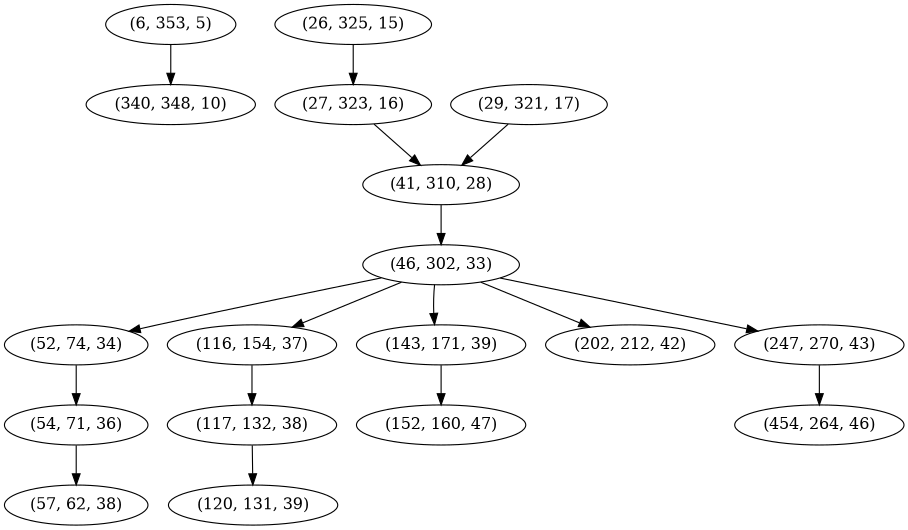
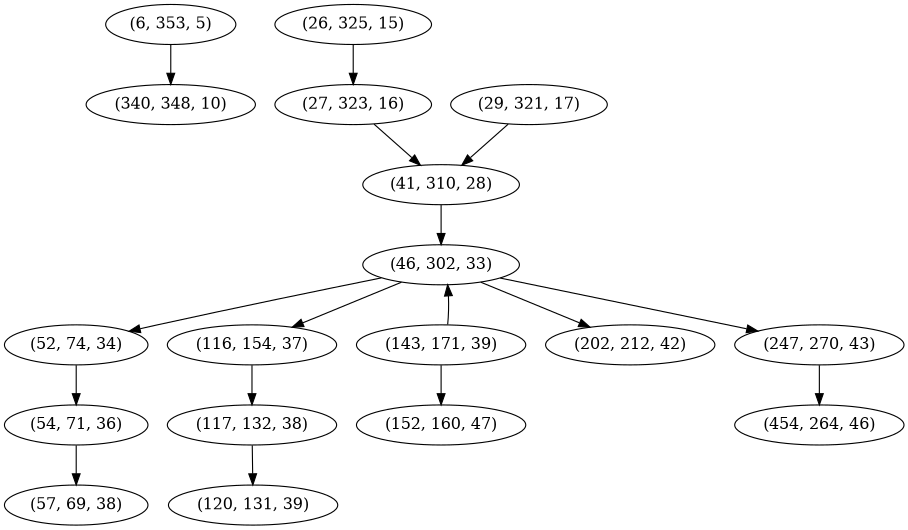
(434, 299) -> (449, 310)
(76, 505) -> (76, 505)
